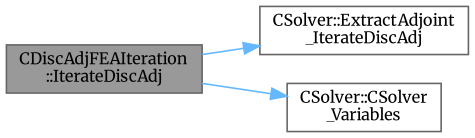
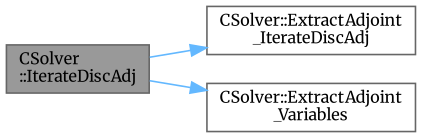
(104, 69) -> (78, 69)
(364, 107) -> (311, 107)
